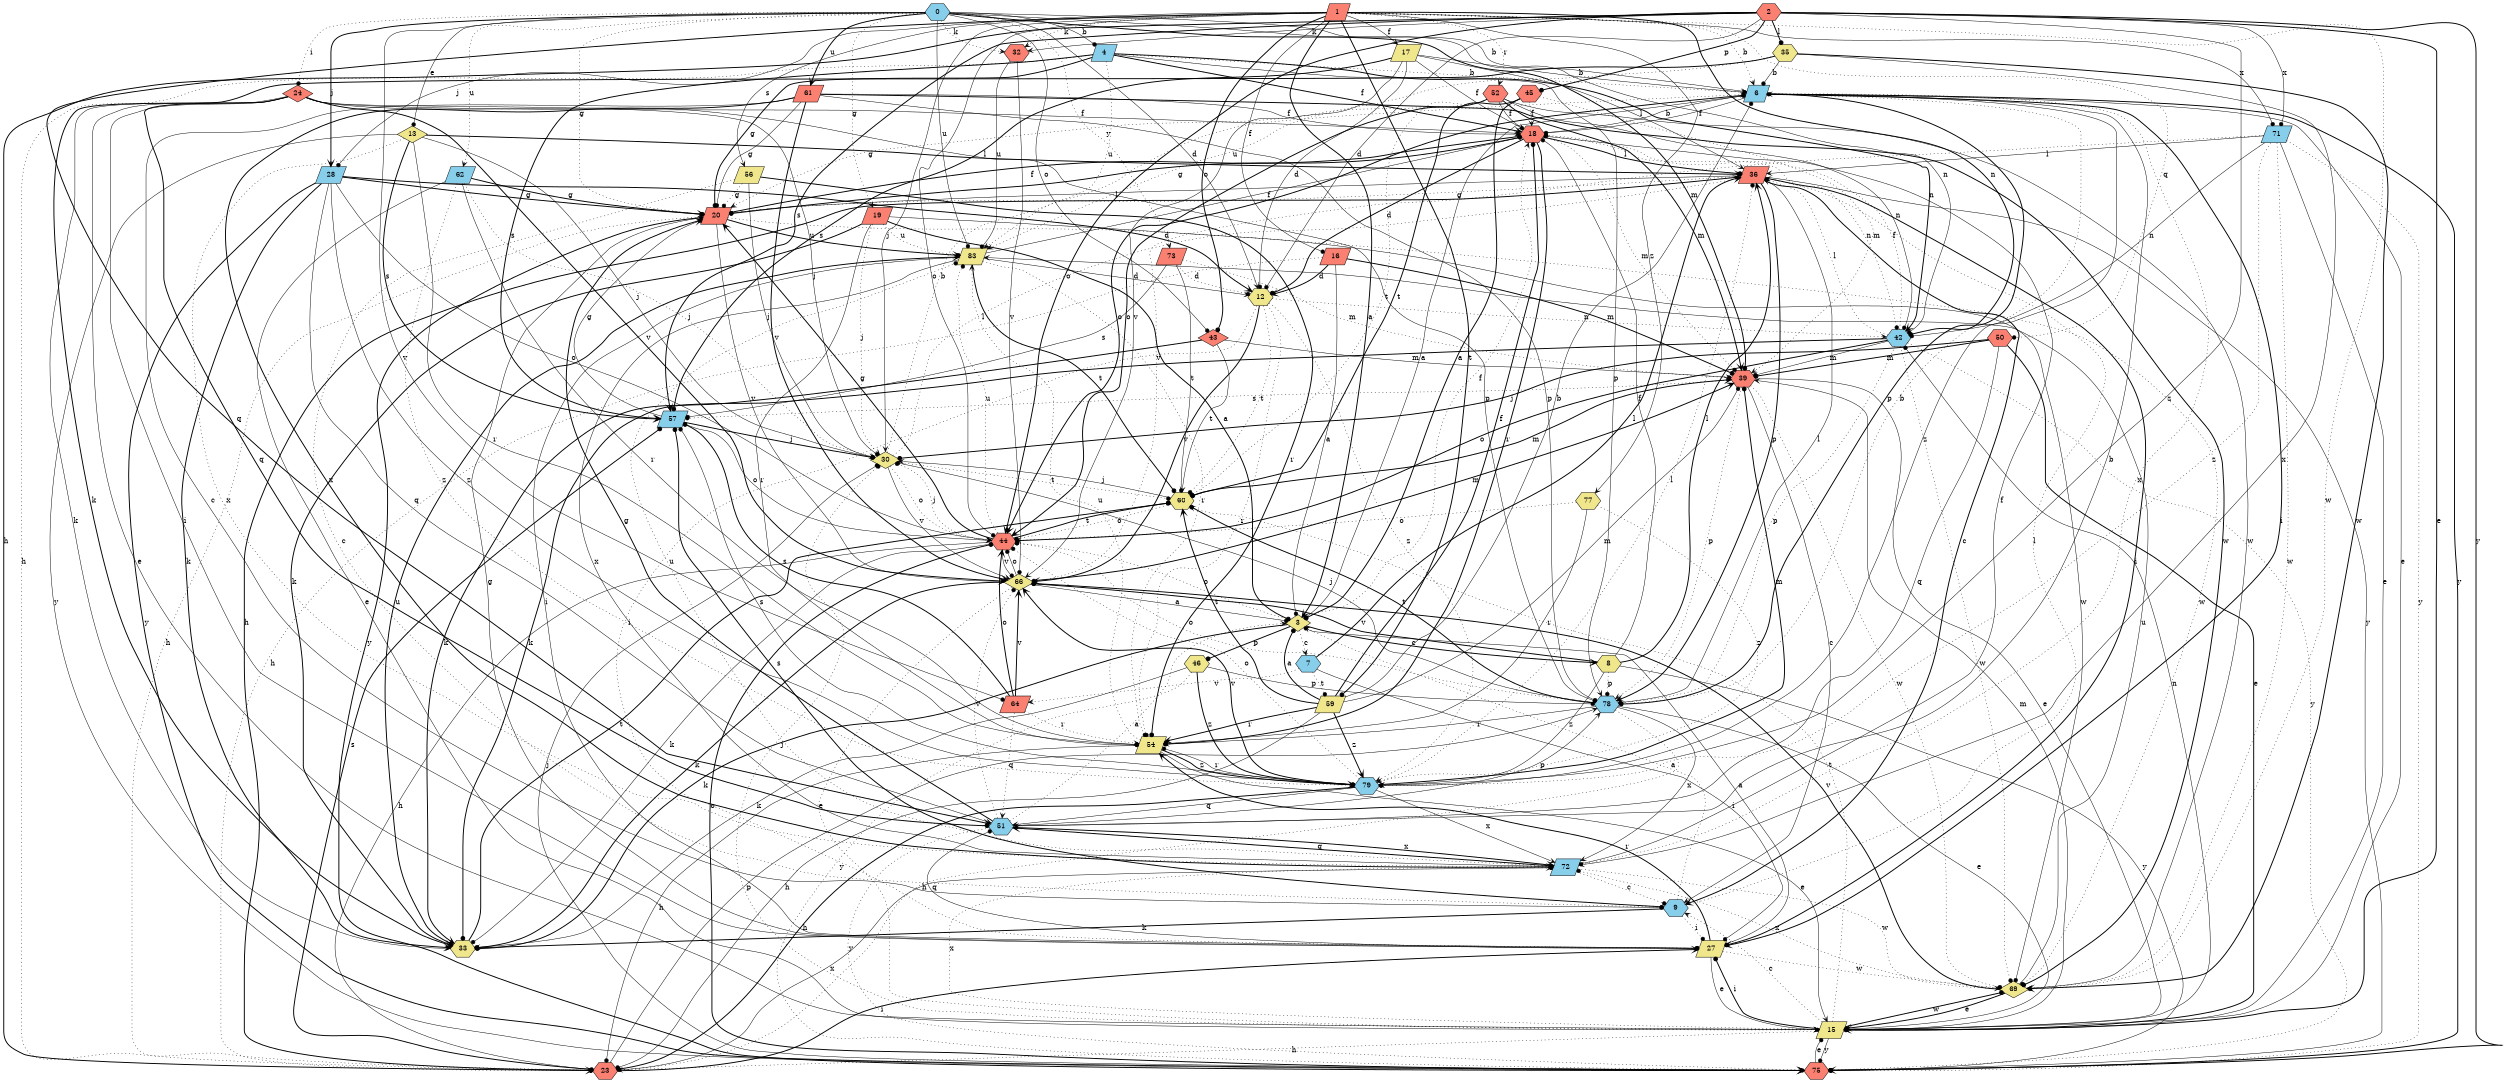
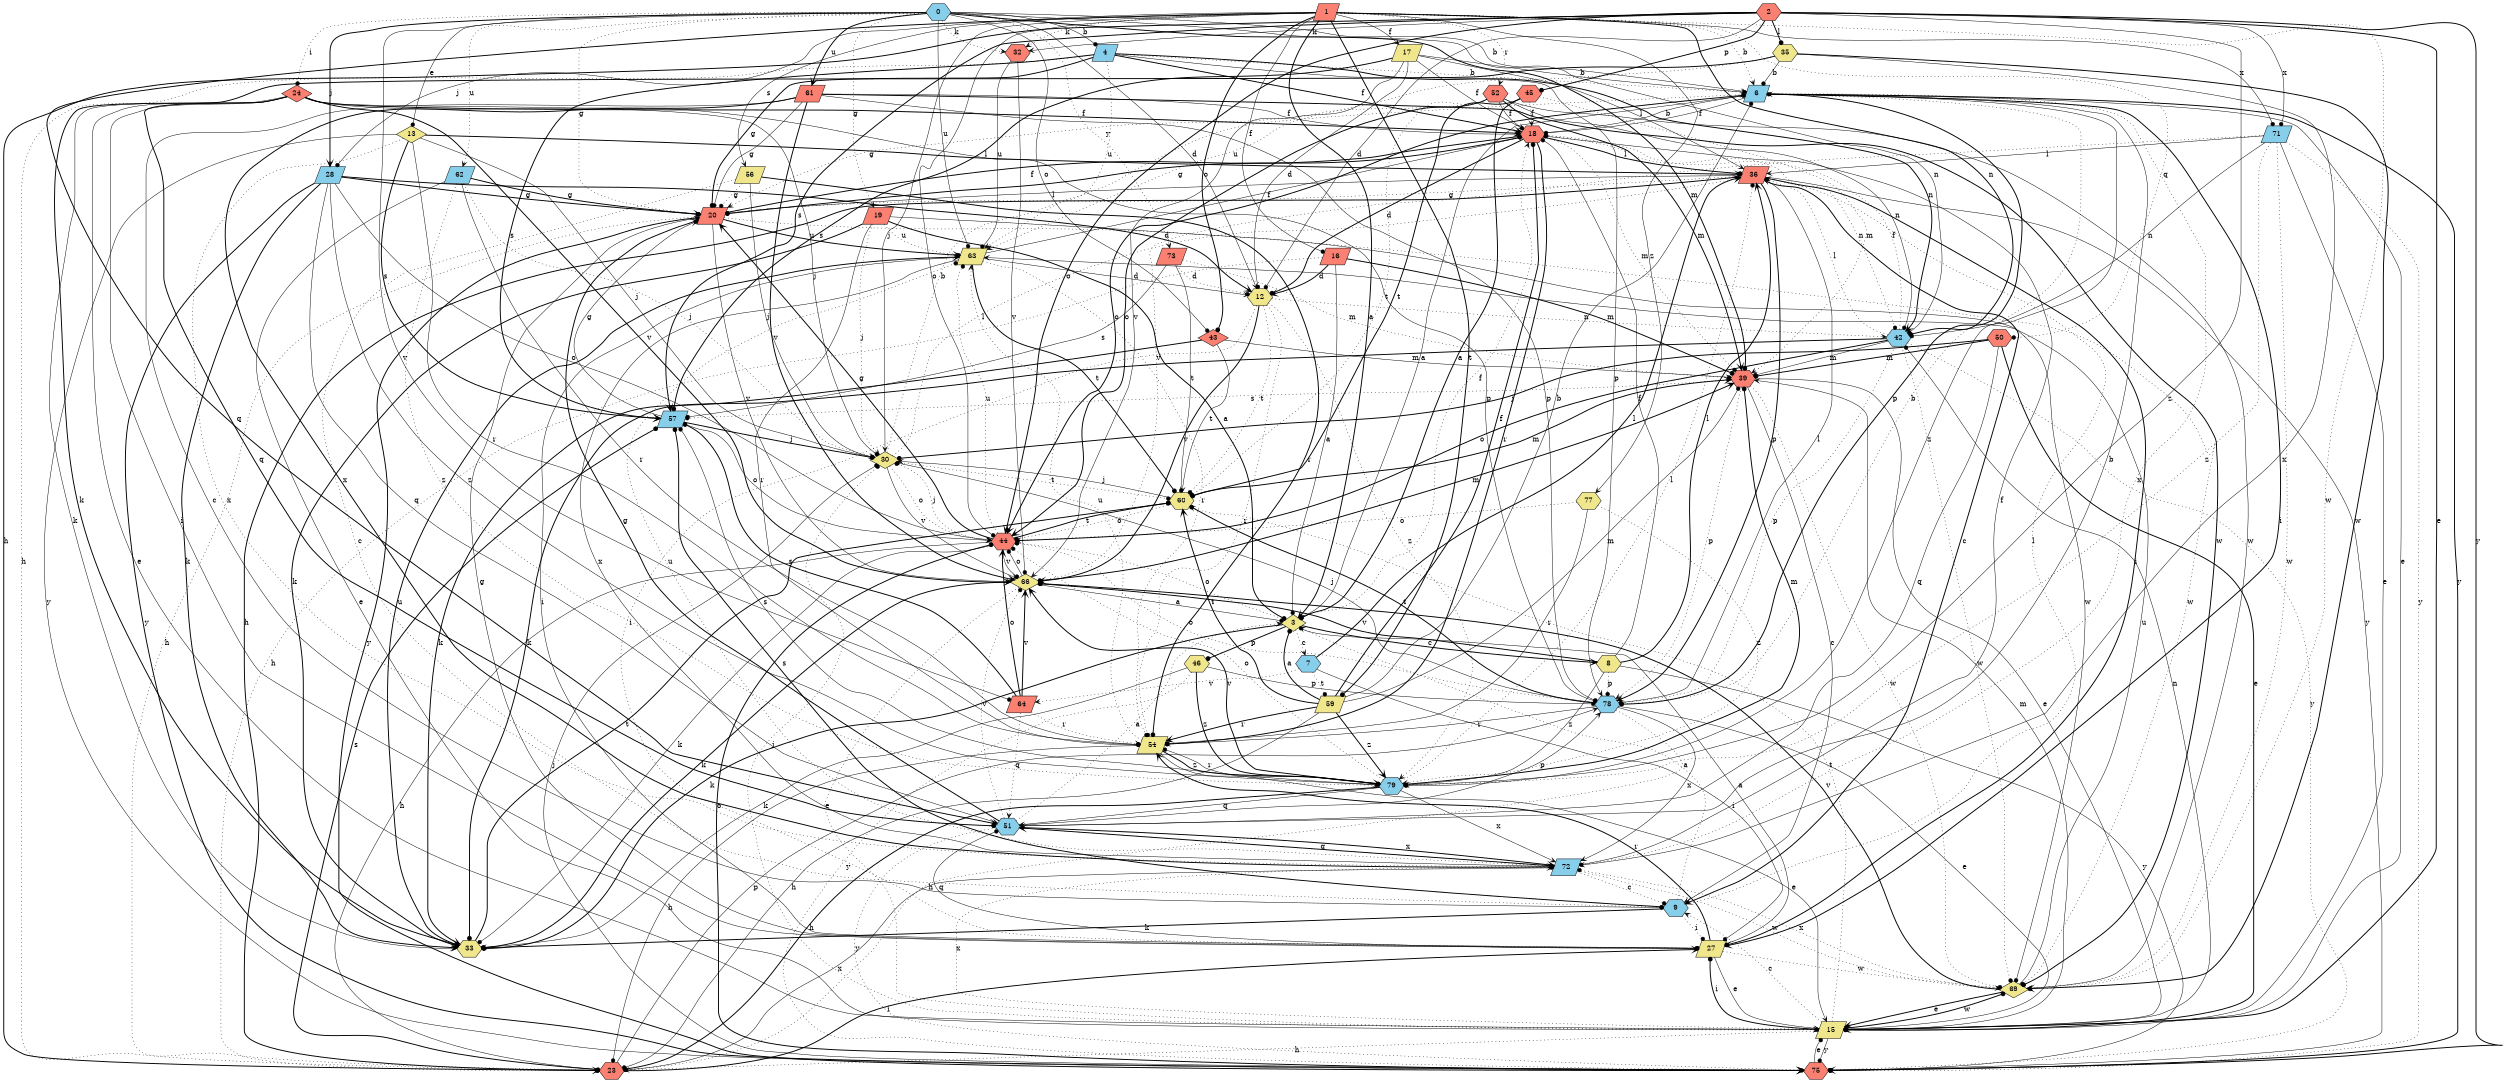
(910, 112) -> (910, 112)
(972, 256) -> (972, 256)
(1051, 876) -> (1059, 876)
